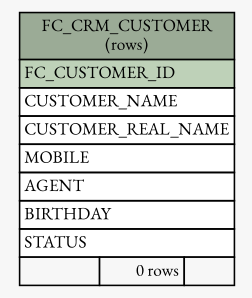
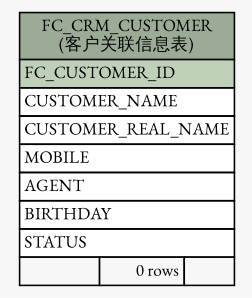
(127, 45) -> (127, 45)
